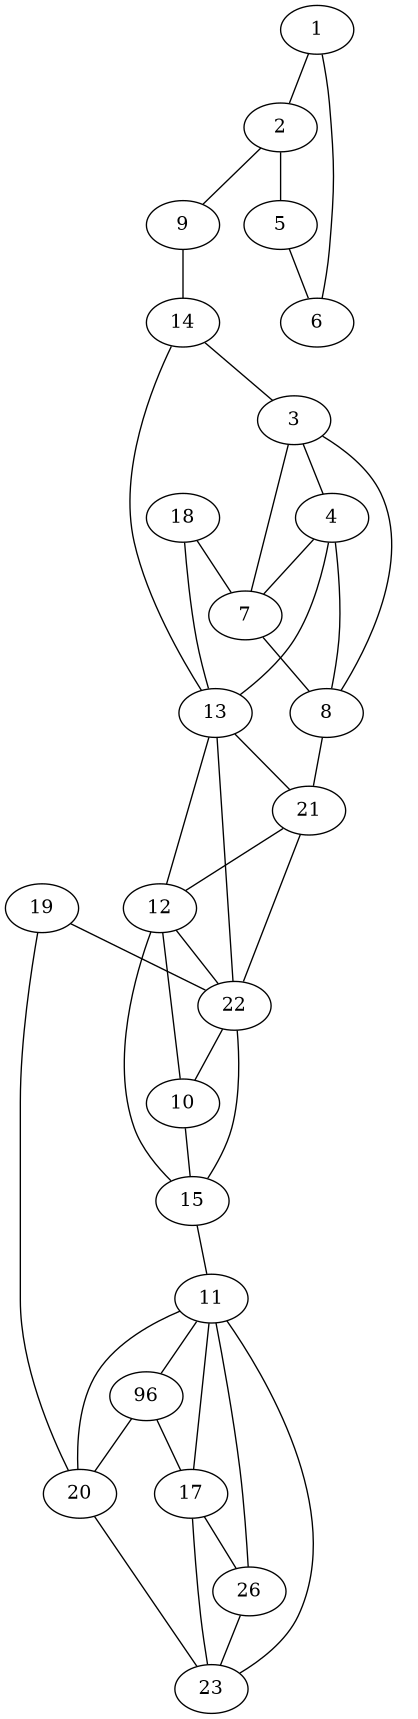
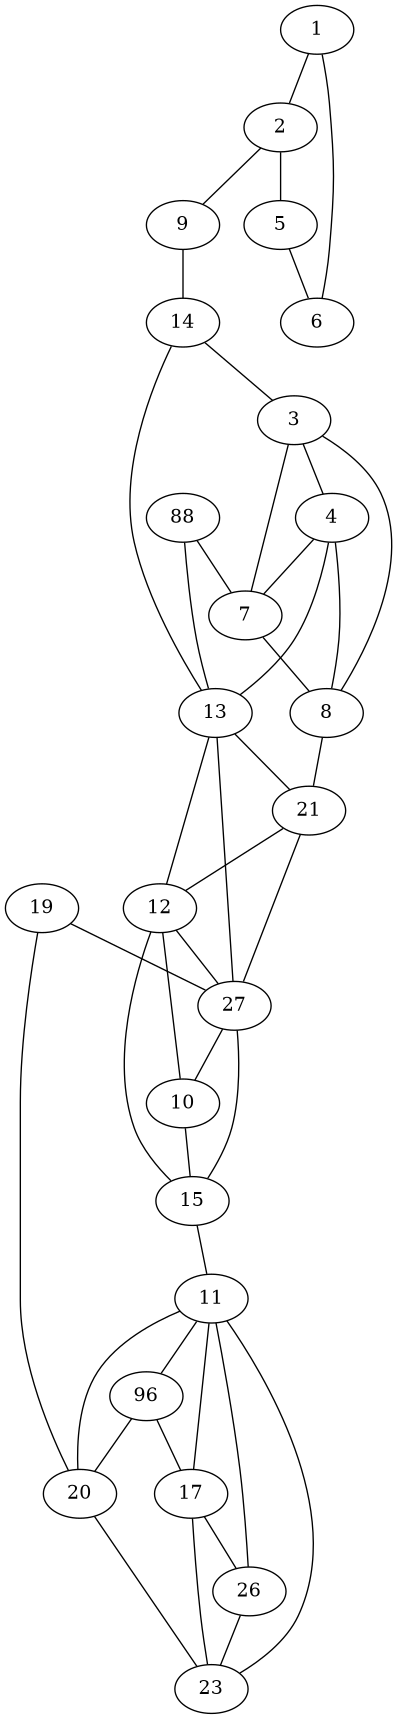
(183, 518) -> (183, 518)
(235, 1006) -> (235, 1006)
